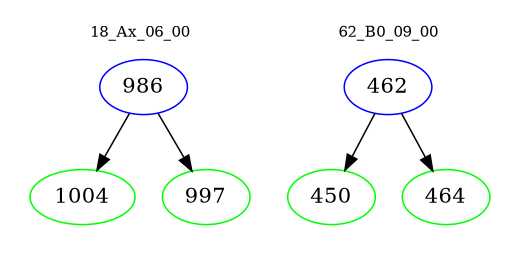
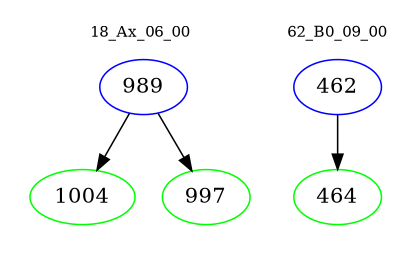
(144, 87) -> (144, 87)
(332, 197) -> none
